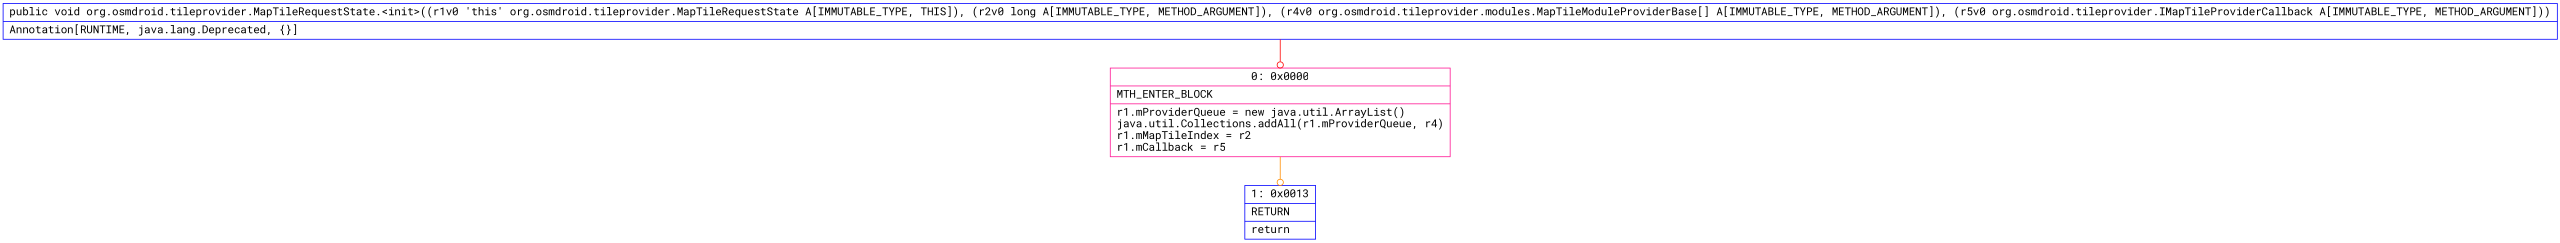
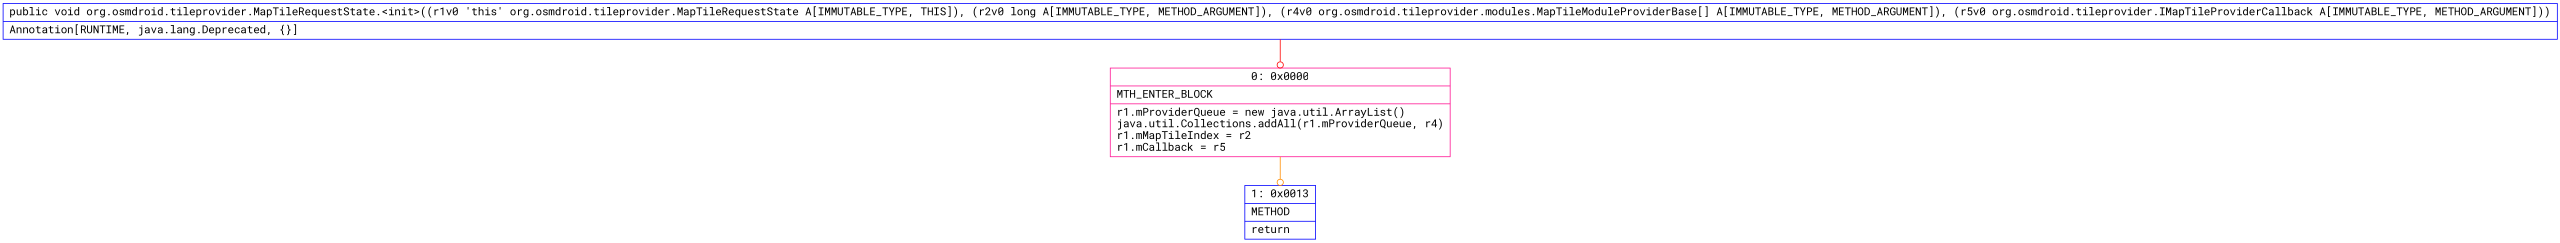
(1270, 212) -> (1270, 212)
